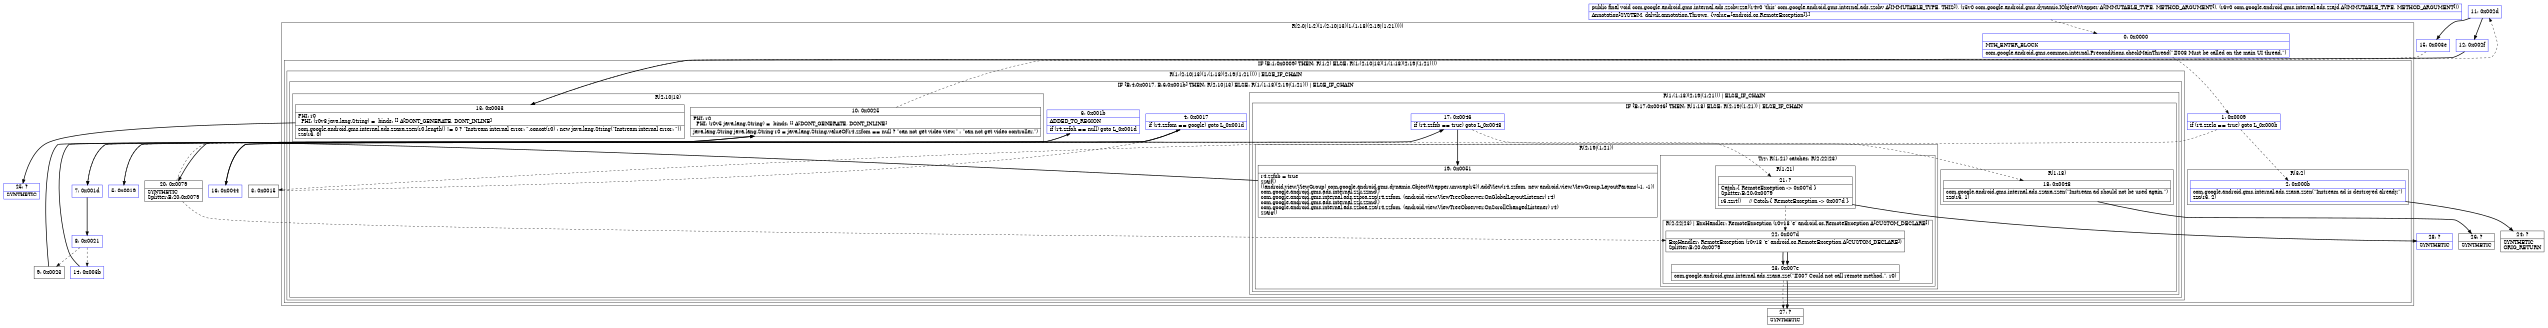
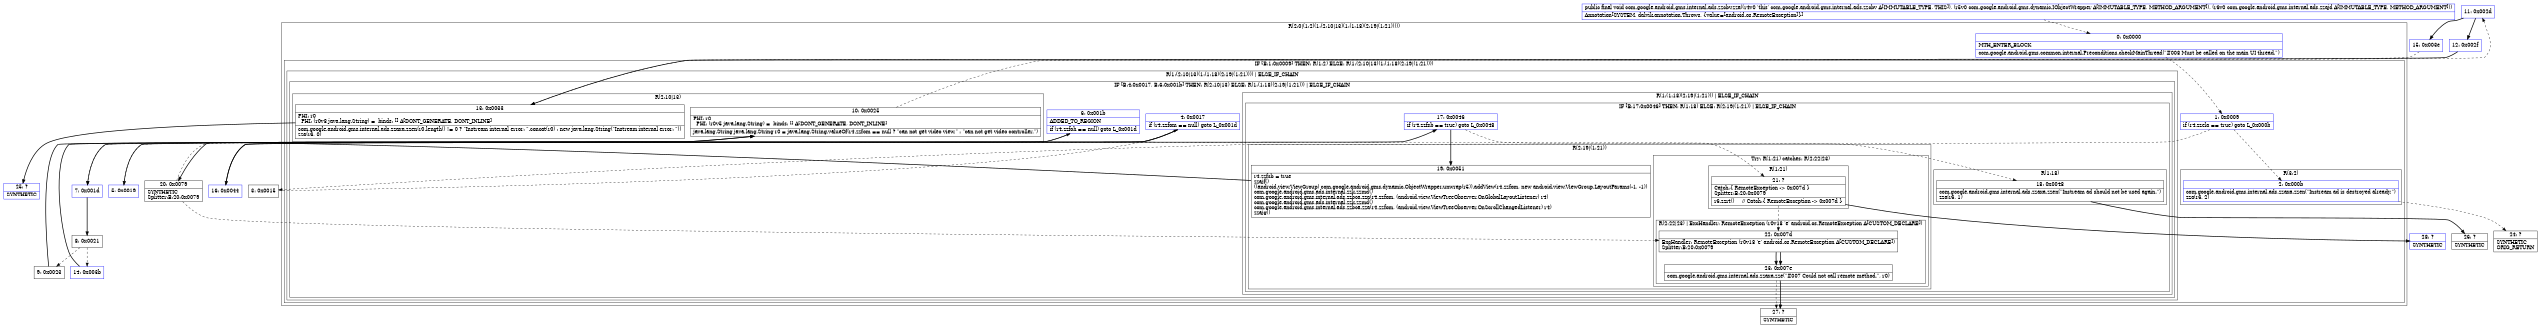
(1196, 126) -> (1193, 126)
(2460, 210) -> (2453, 210)
(87, 241) -> (87, 241)
